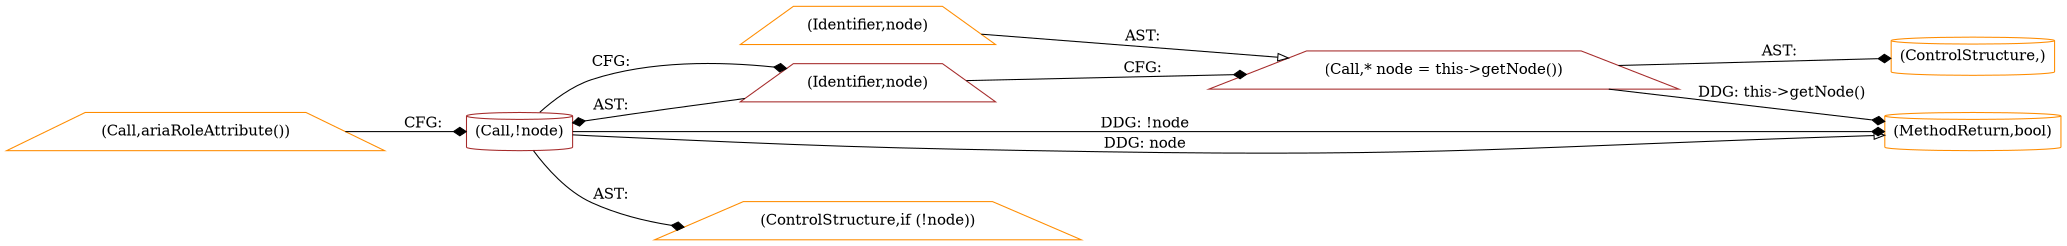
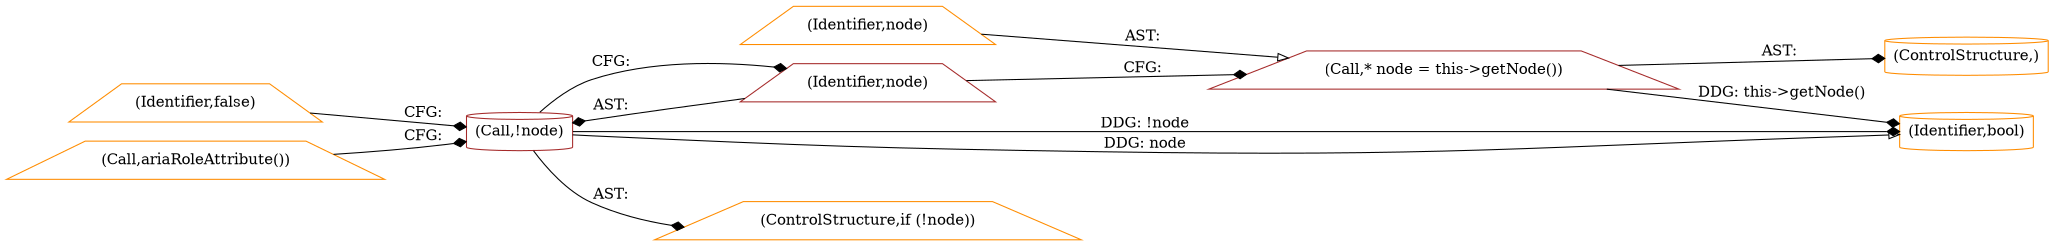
none -> (196, 103)
(1973, 132) -> (1967, 132)
